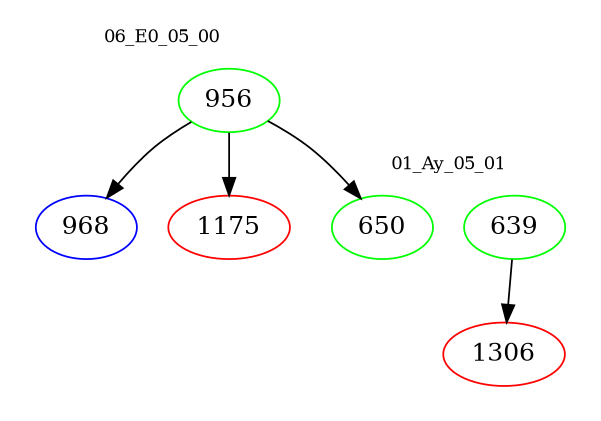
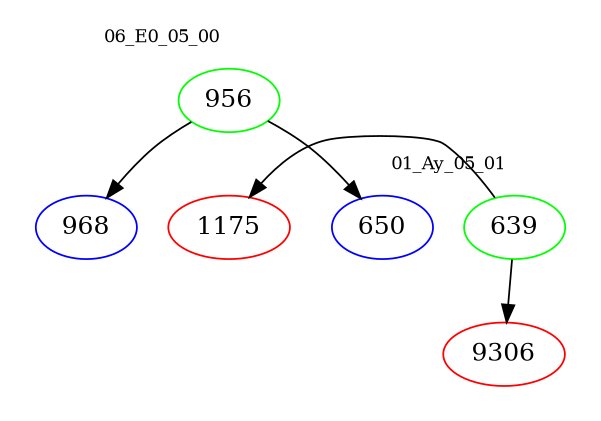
(229, 155) -> (383, 136)
(382, 227) -> (382, 227)
(504, 354) -> (504, 354)
